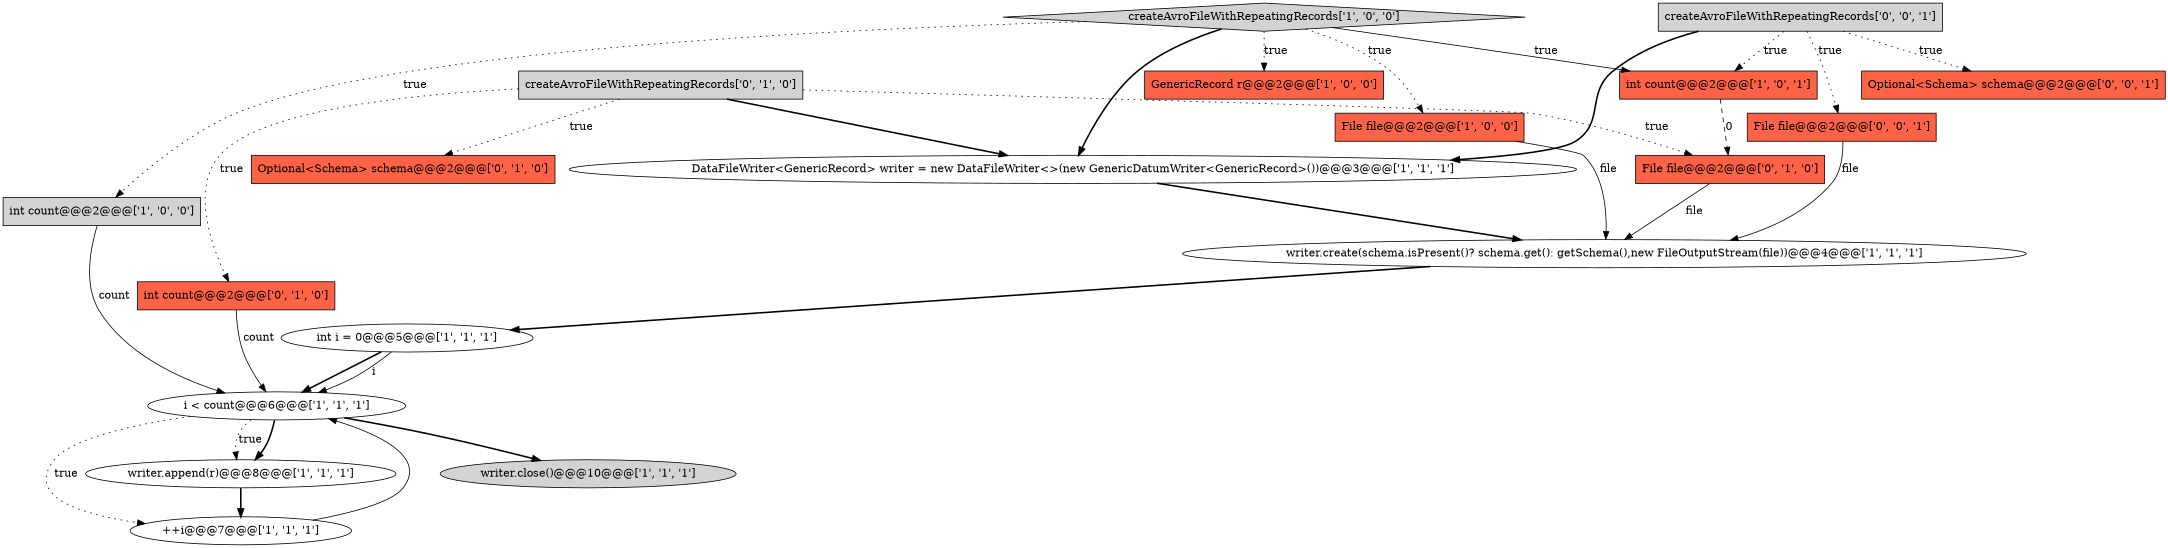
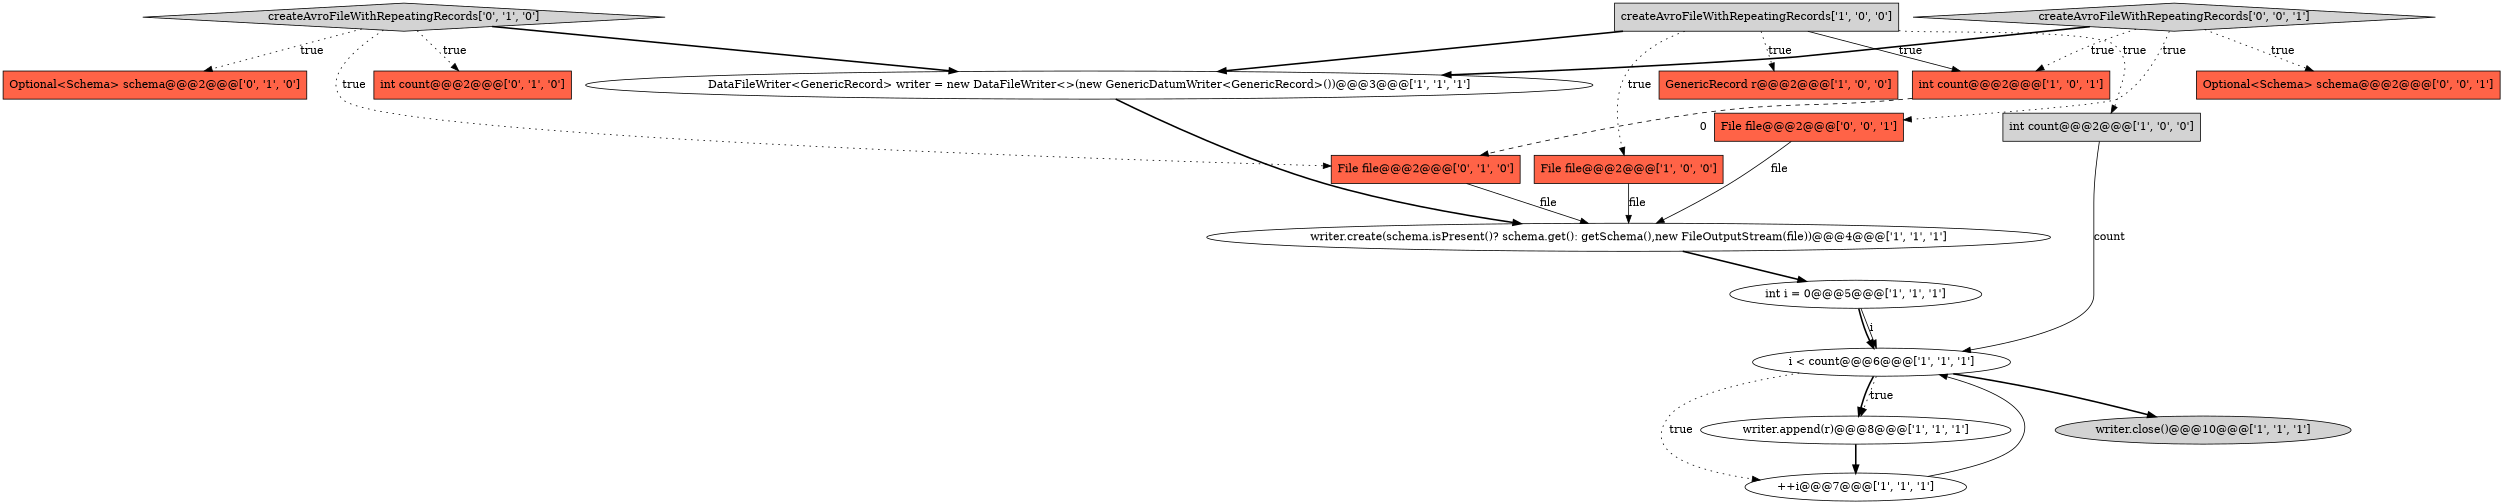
(1264, 17) -> (1757, 17)
(1800, 17) -> (2174, 17)
(661, 85) -> (404, 17)
(242, 350) -> none
